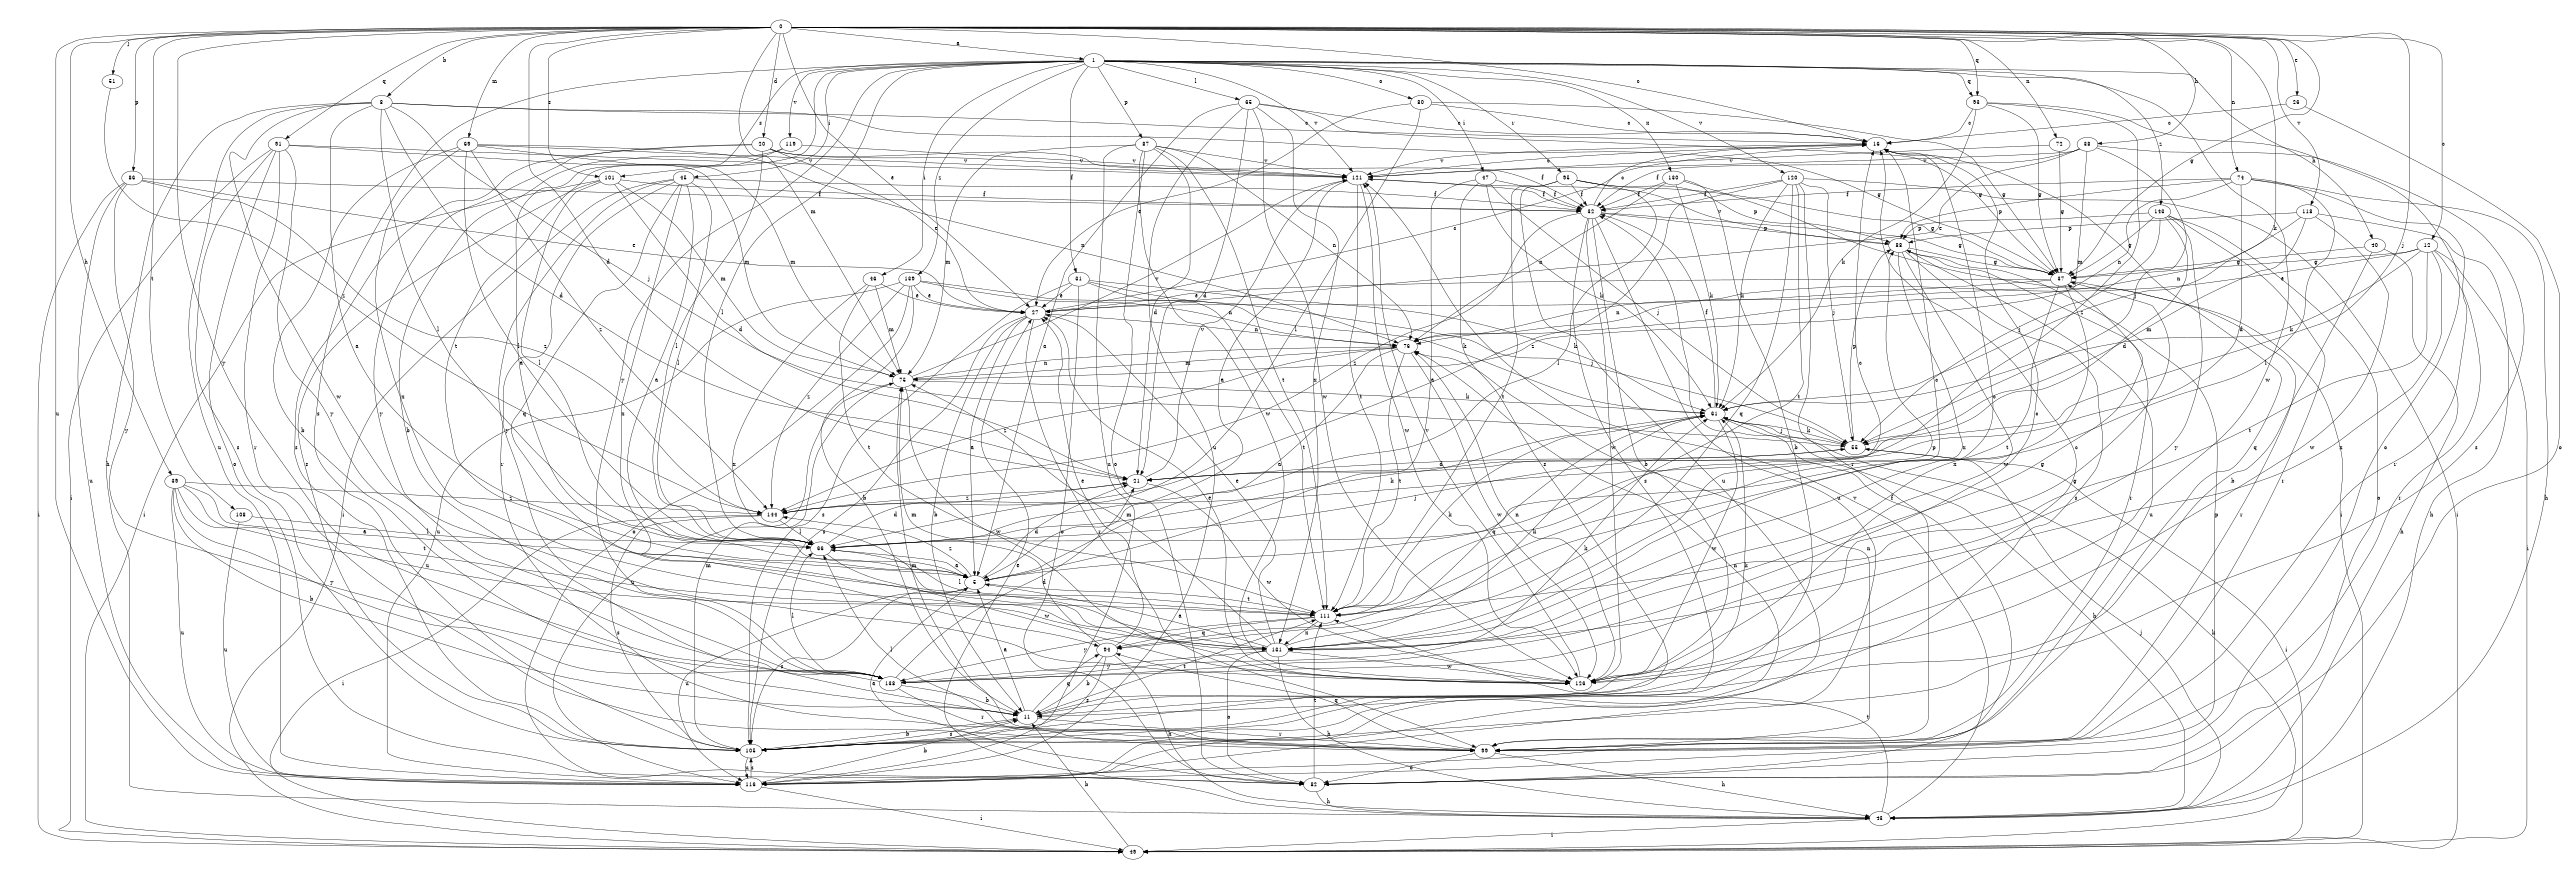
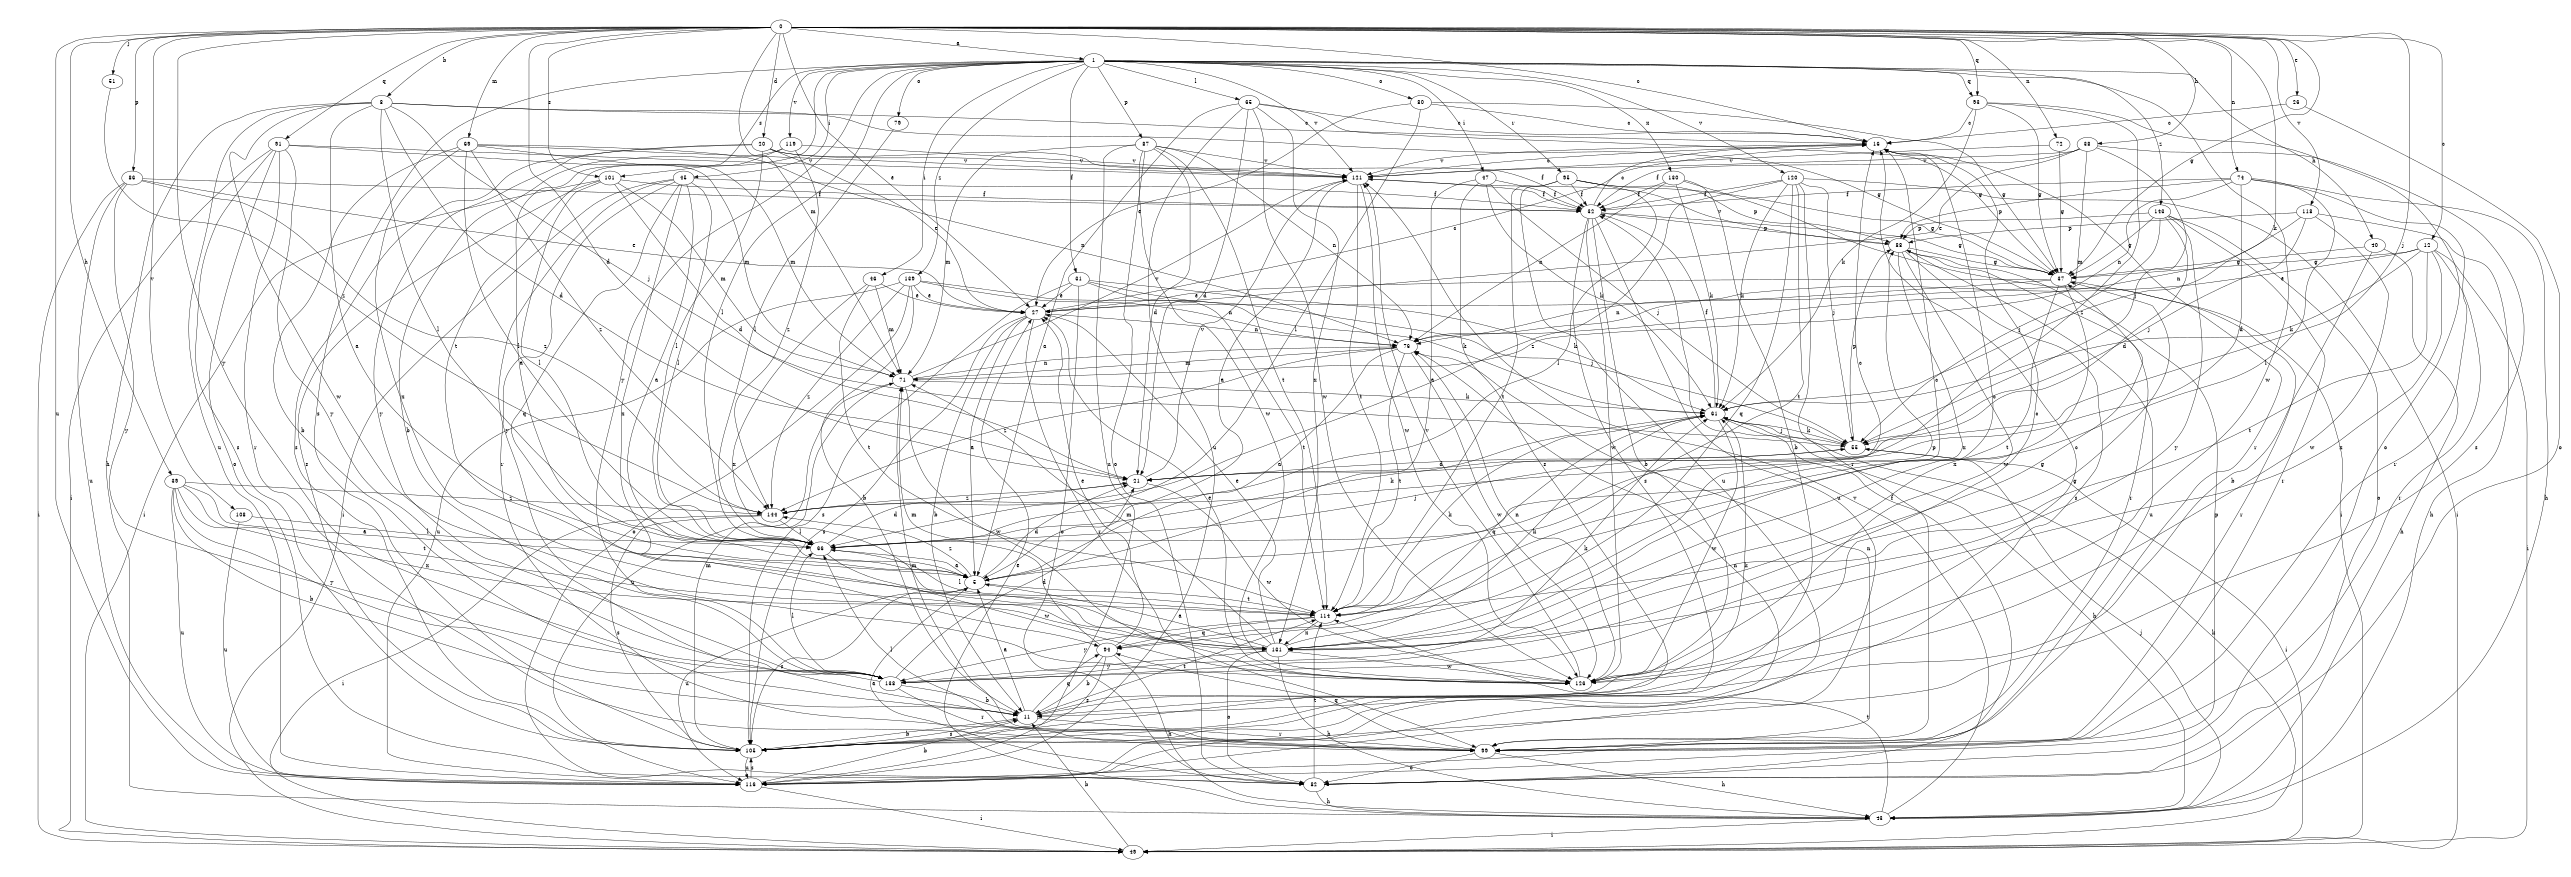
none -> (898, 123)
(153, 279) -> (153, 279)
(2149, 330) -> (2149, 330)
(903, 380) -> (903, 380)
(1214, 428) -> (788, 325)
(2255, 448) -> (2255, 448)
(428, 566) -> (428, 566)
(1325, 616) -> (1325, 616)
